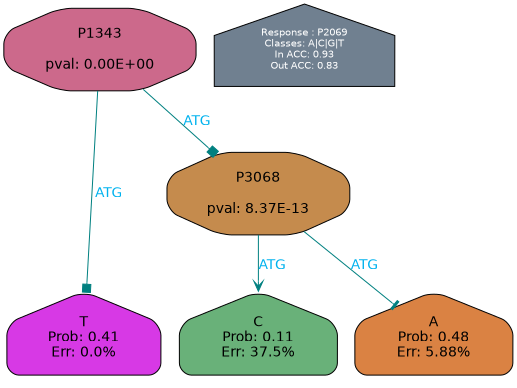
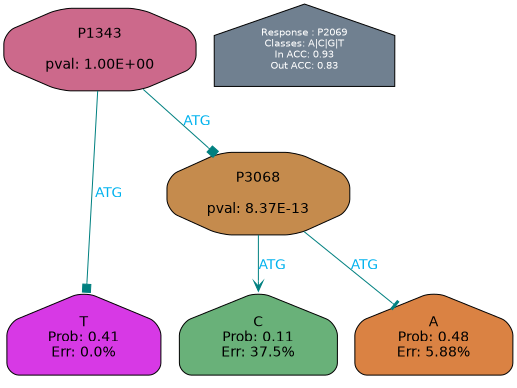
(100, 50) -> (100, 50)
